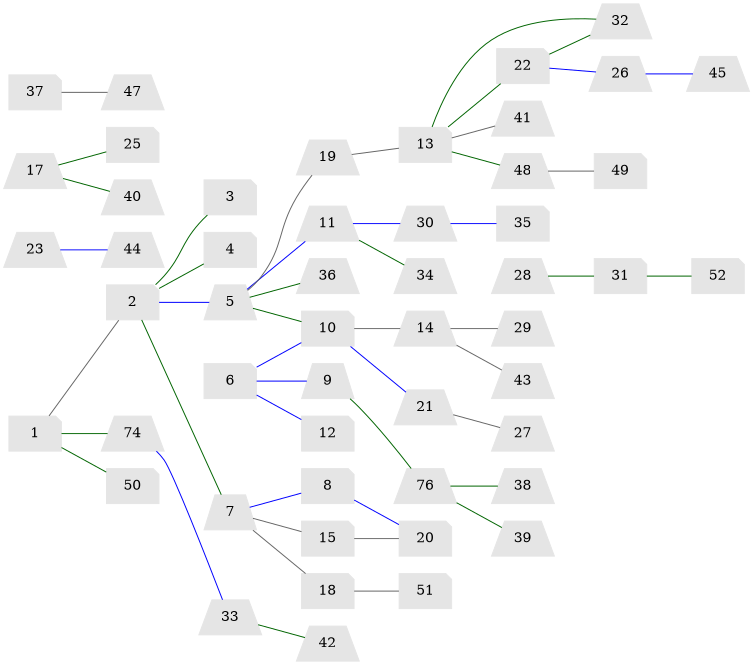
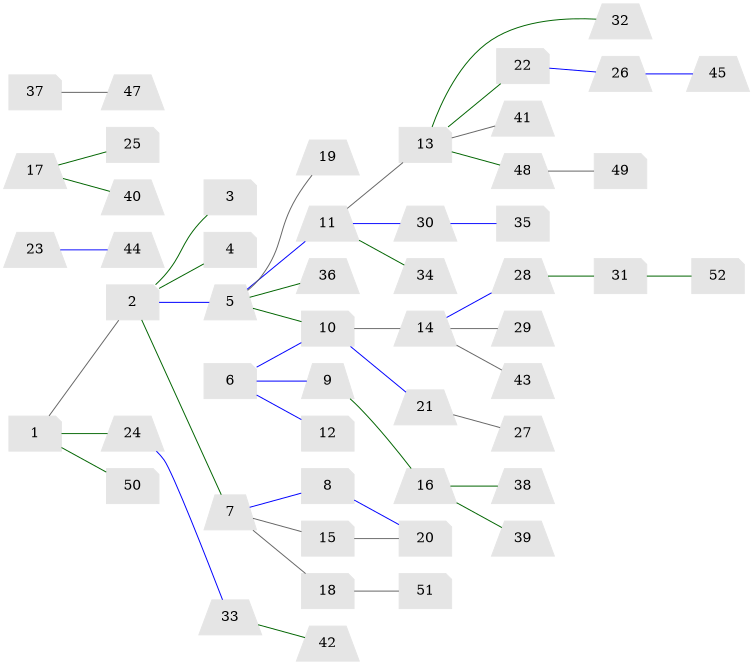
(570, 45) -> none
(375, 151) -> (375, 185)
none -> (469, 305)
(133, 434) -> (133, 434)
(425, 486) -> (425, 486)
